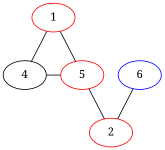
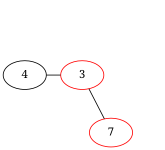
(54, 18) -> none
(82, 75) -> (82, 75)
(140, 75) -> none
(111, 133) -> (111, 133)
